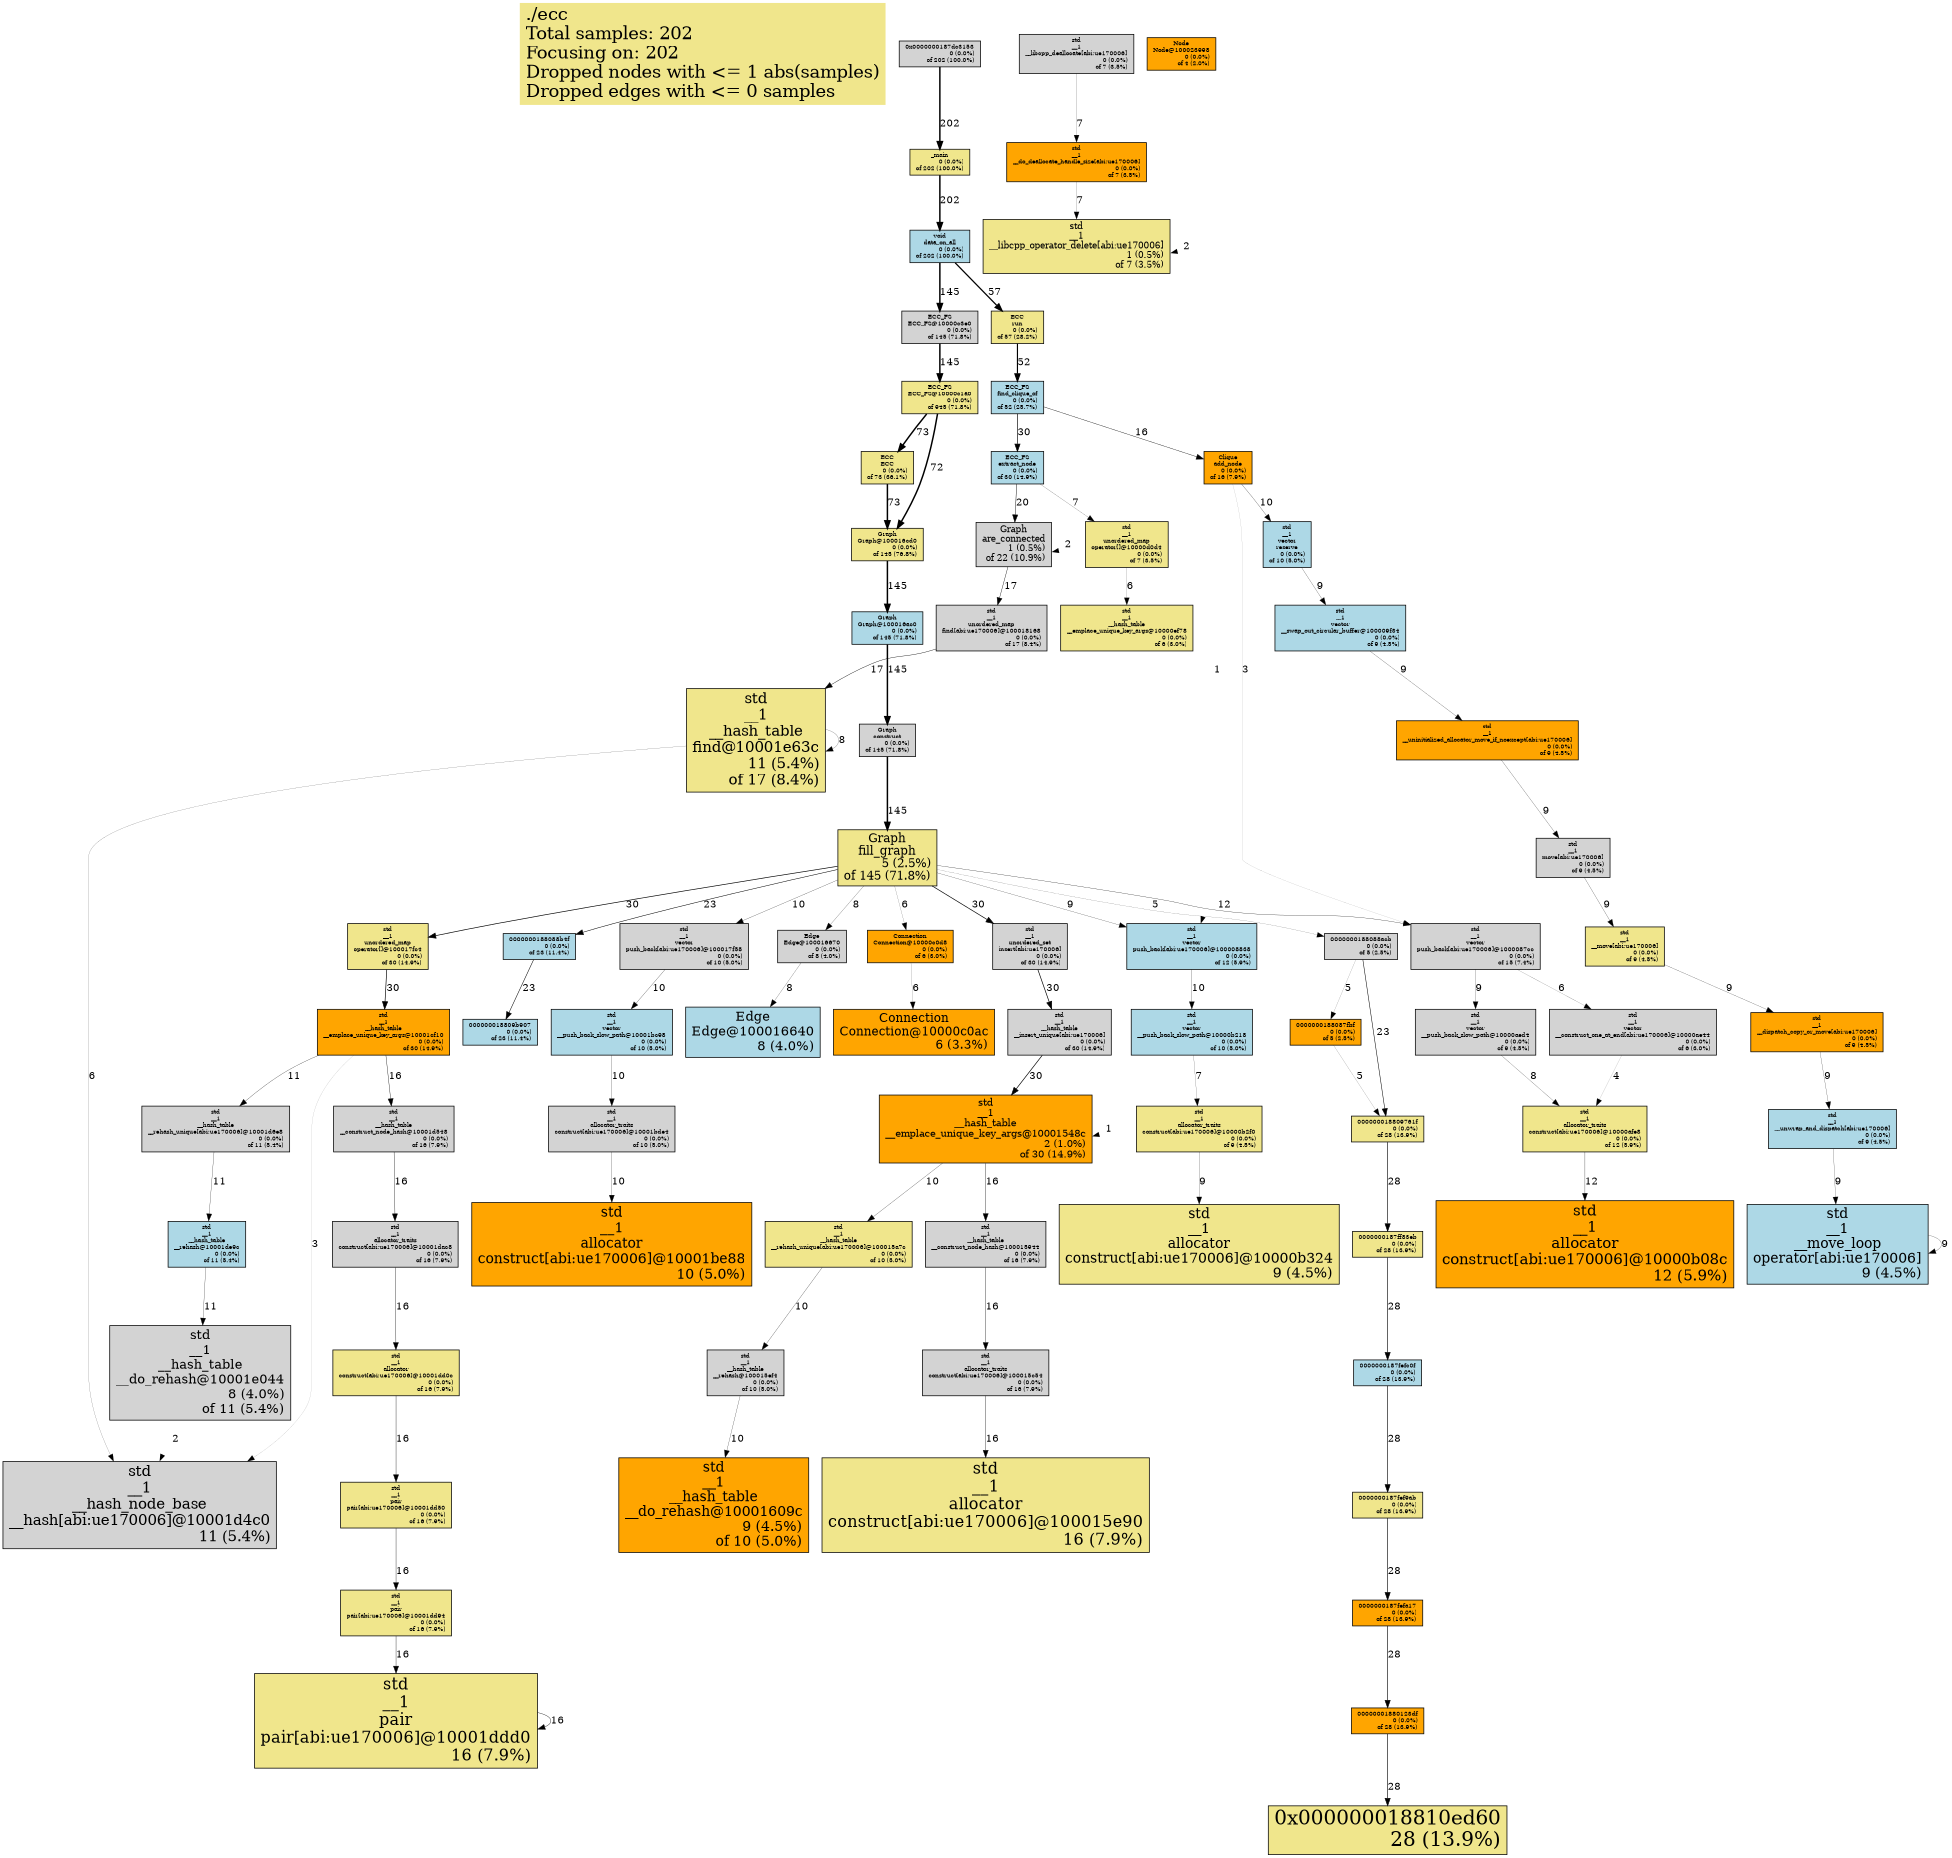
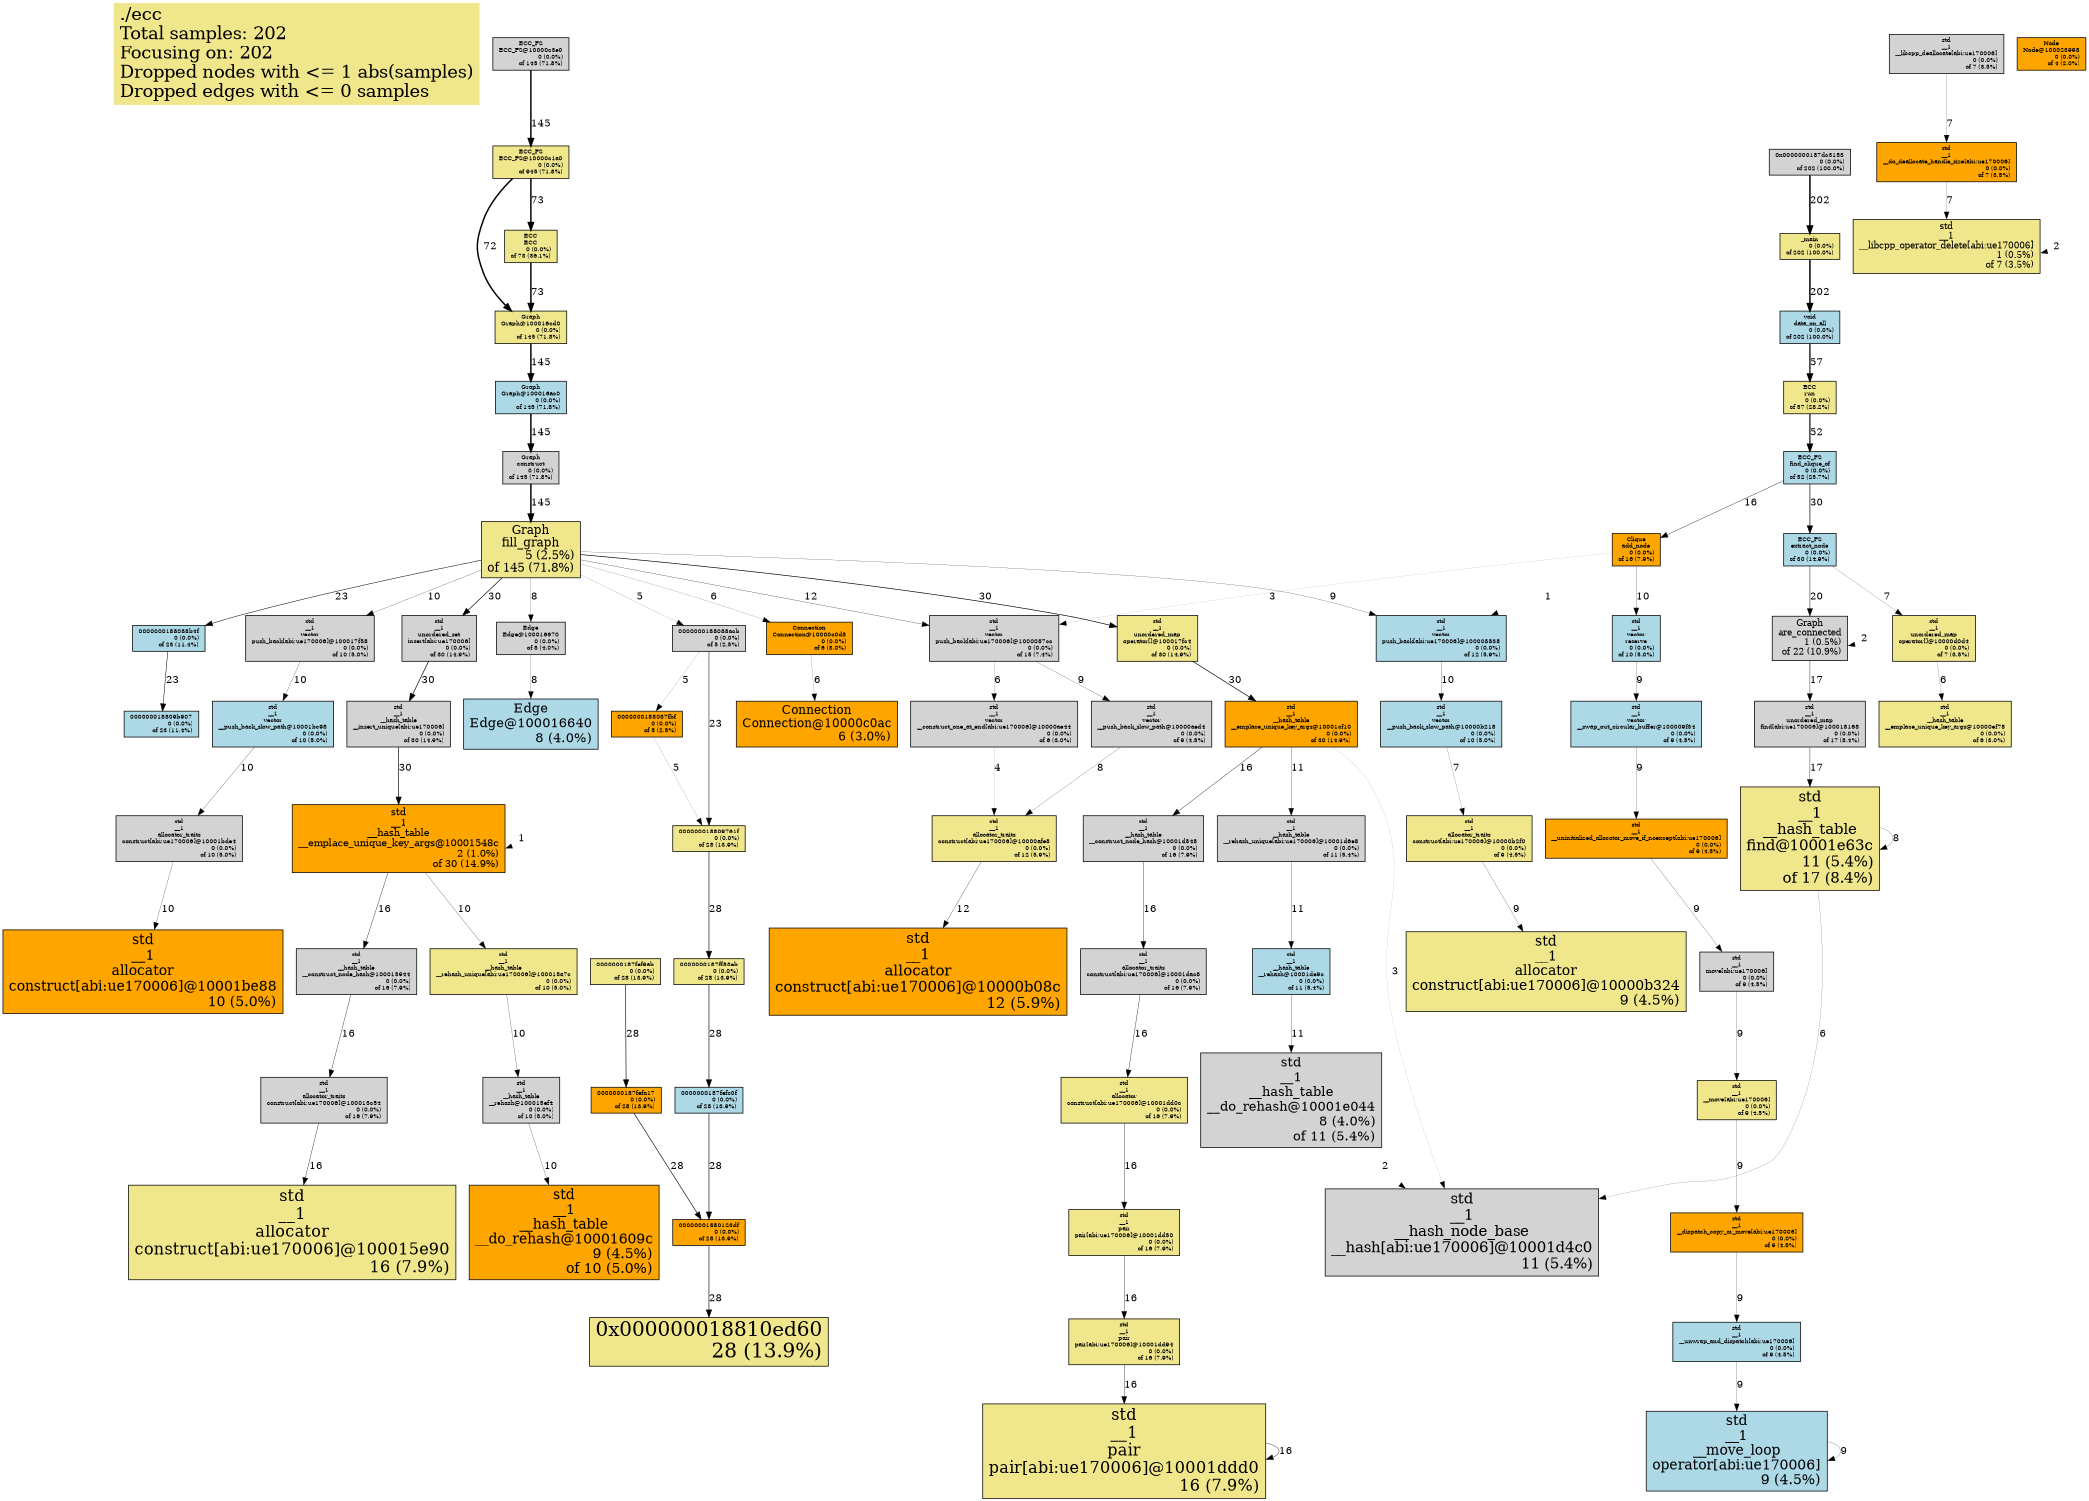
(940, 283) -> none
(887, 545) -> (531, 327)
(914, 1032) -> (817, 724)
(1388, 1435) -> (709, 1163)
